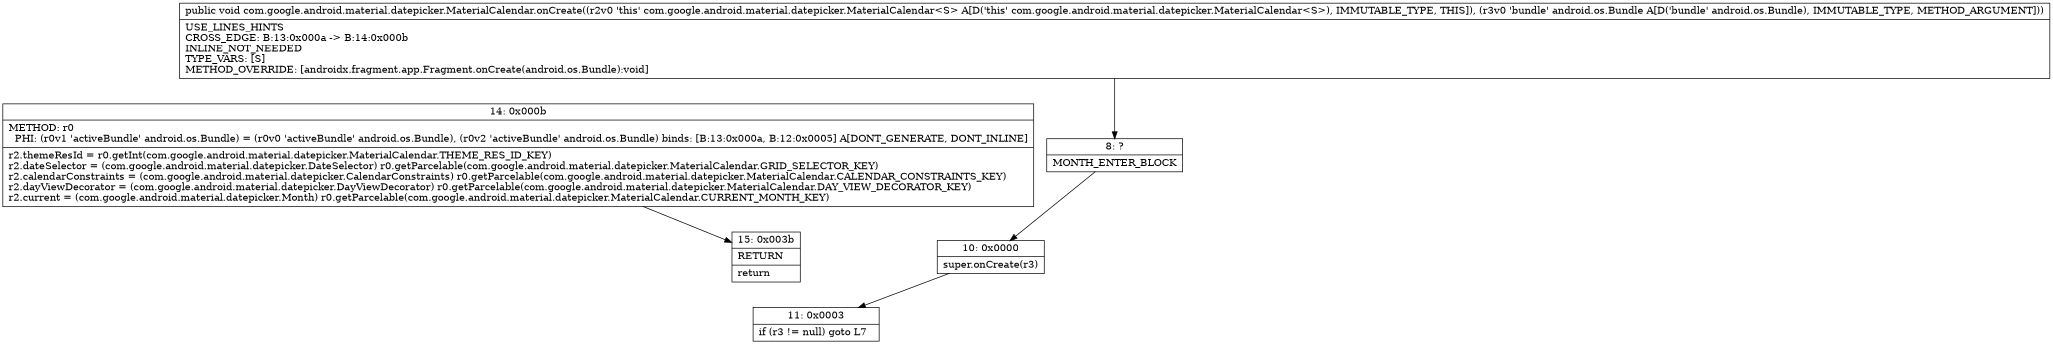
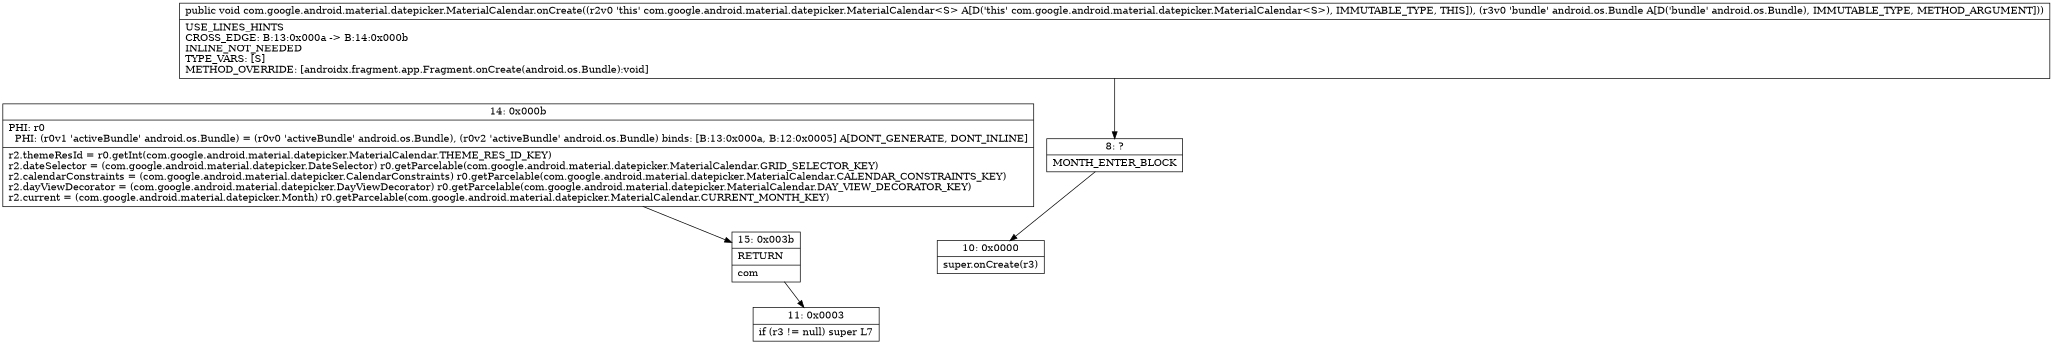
(43, 128) -> (29, 128)
(754, 273) -> (748, 273)
(907, 289) -> (792, 292)
(813, 332) -> (816, 332)
